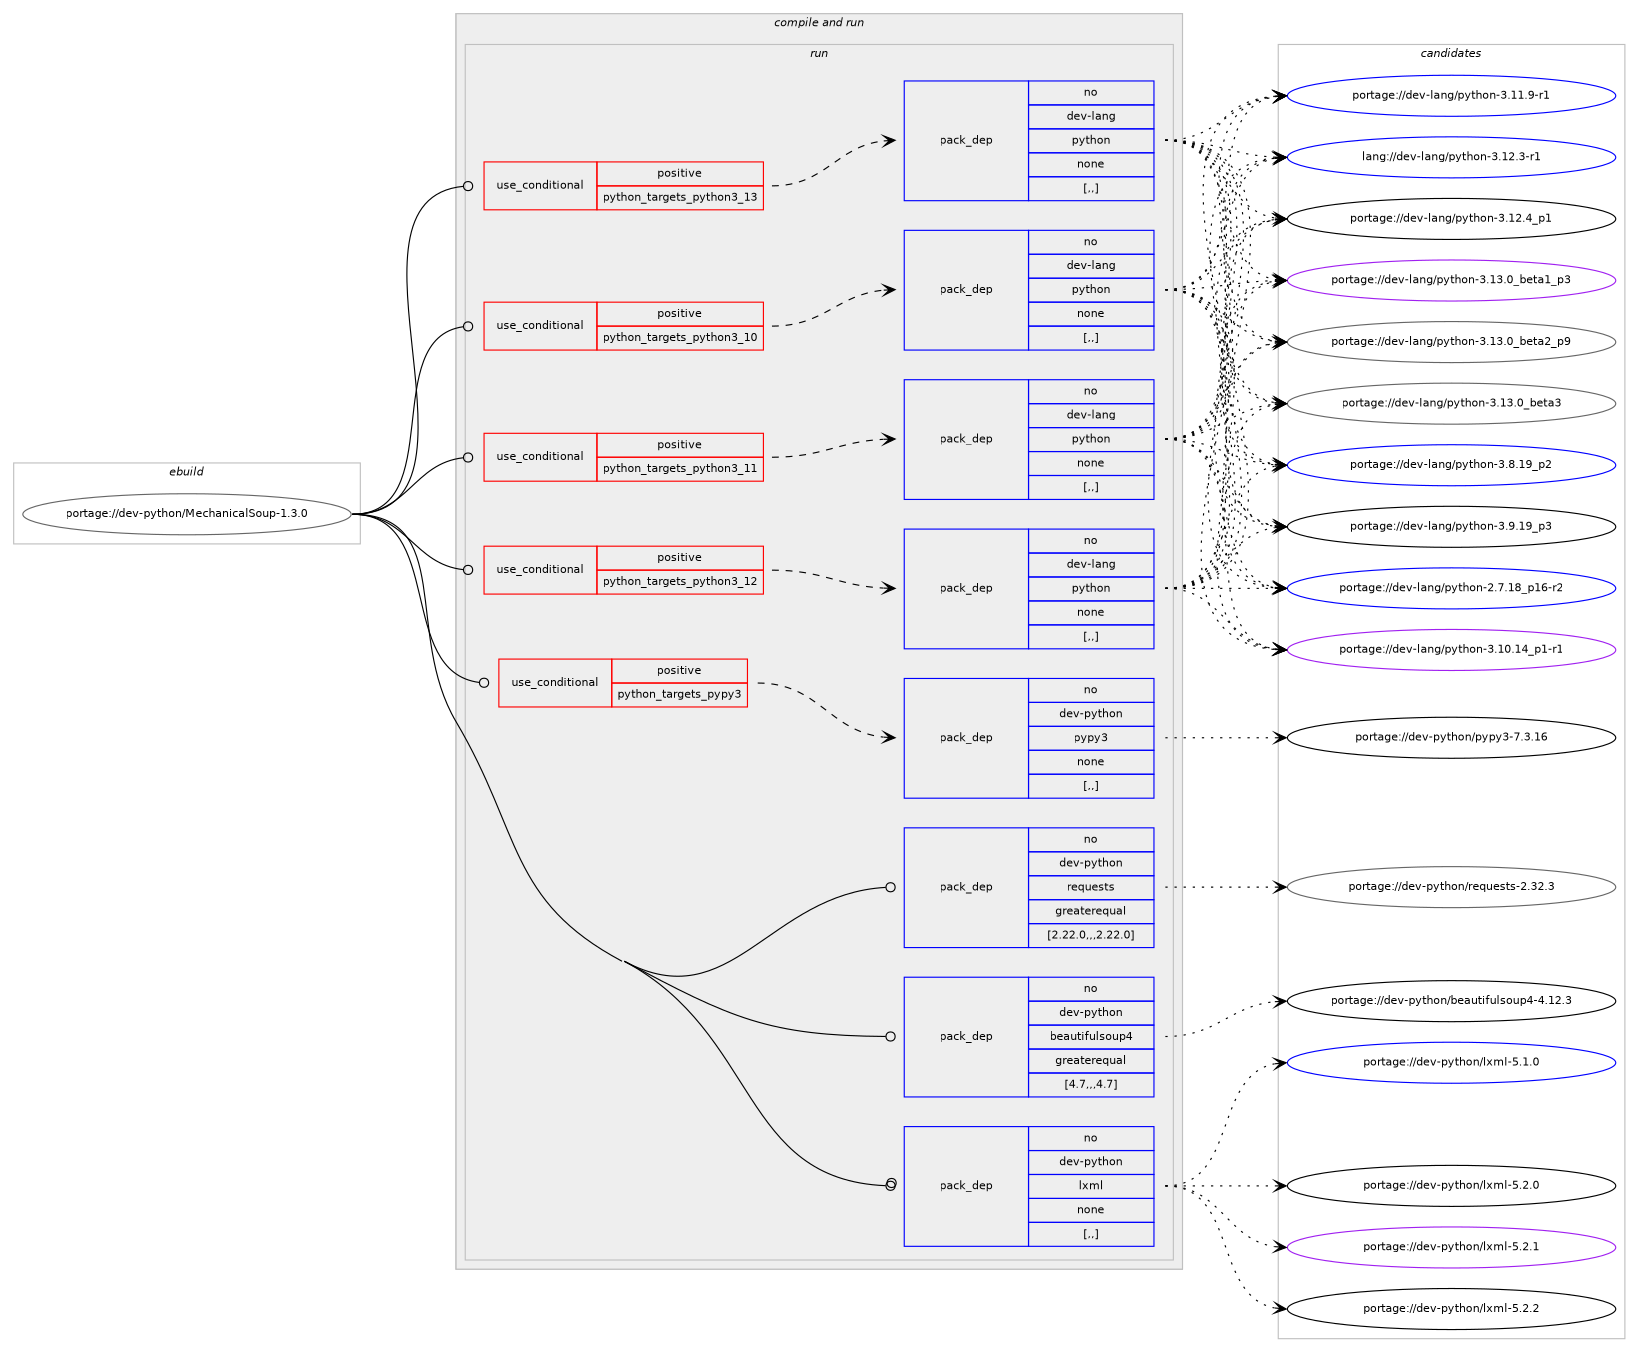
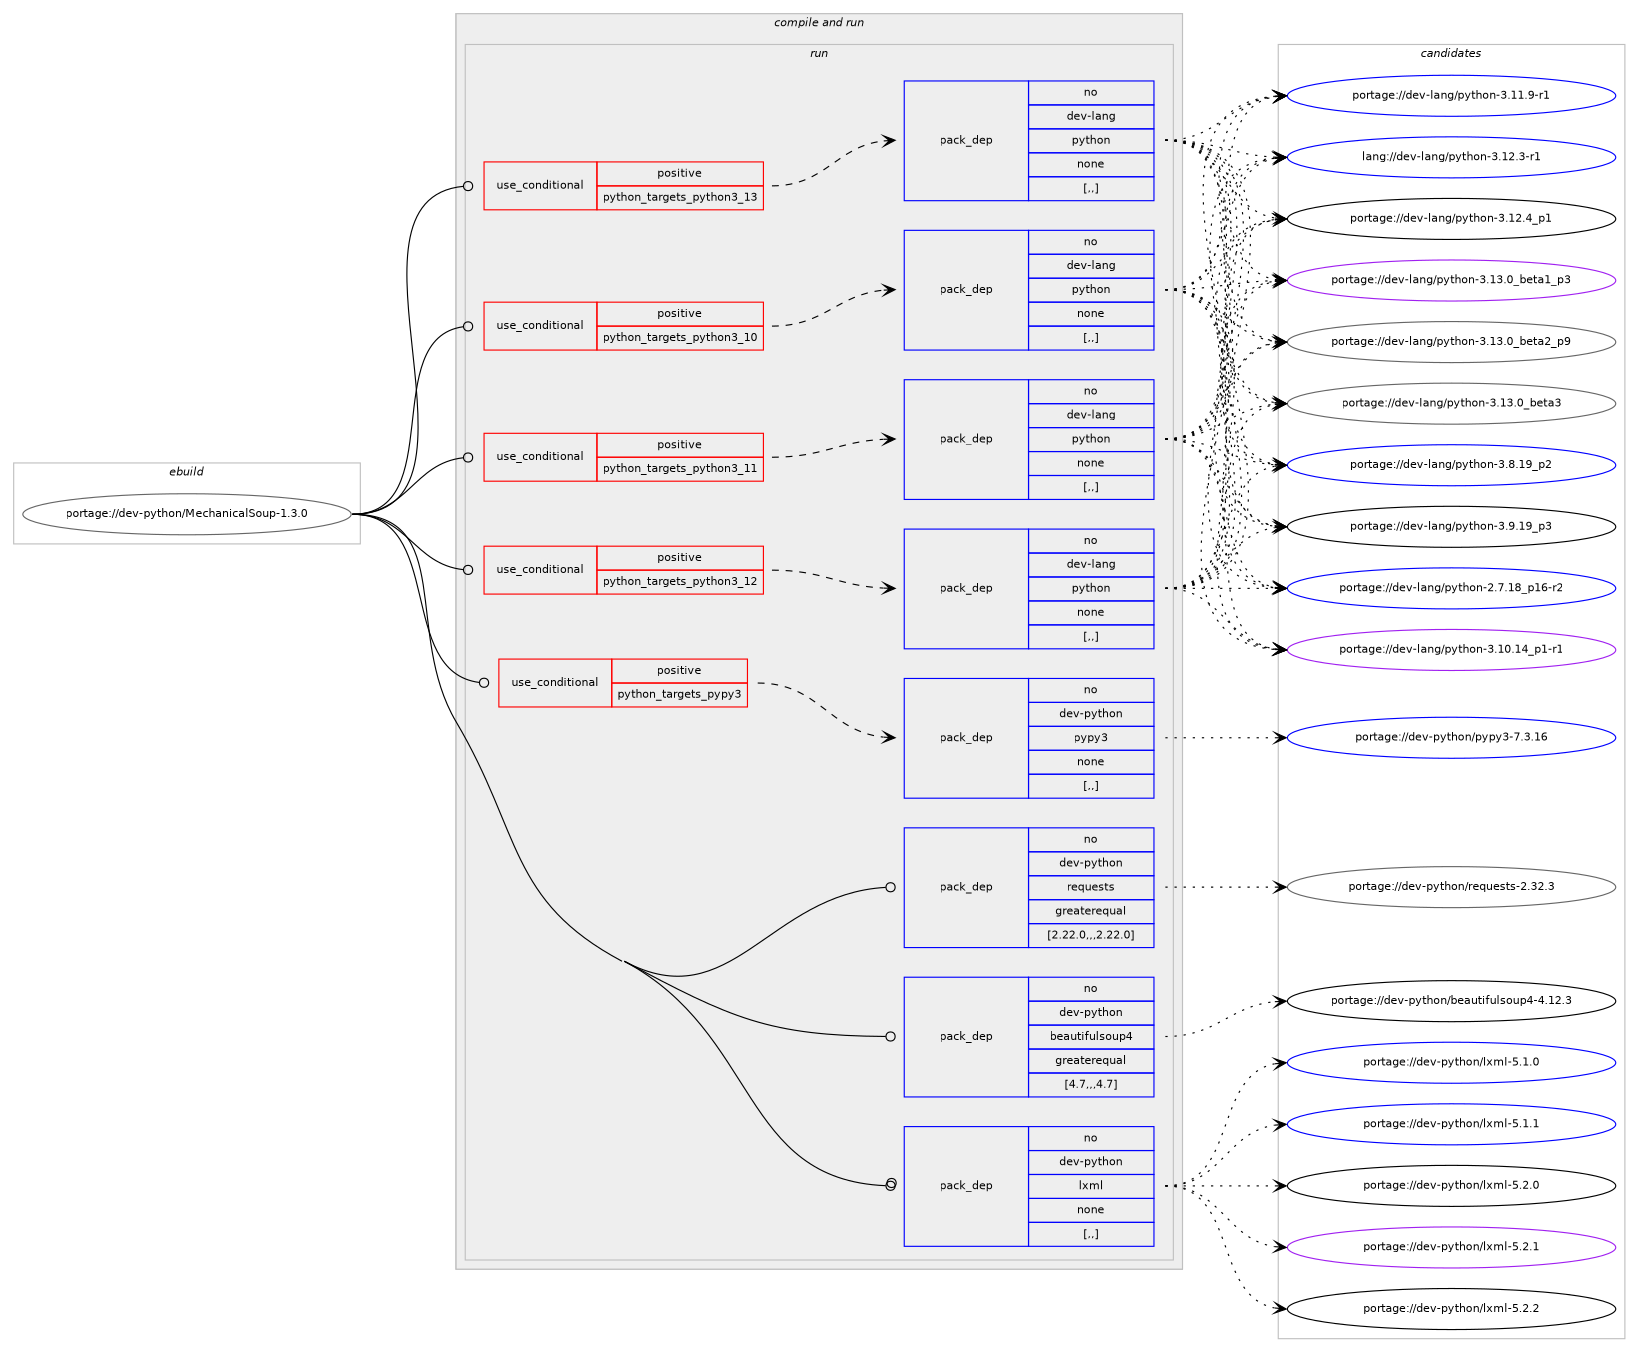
(1452, 738) -> (1452, 738)
none -> (1452, 1124)
